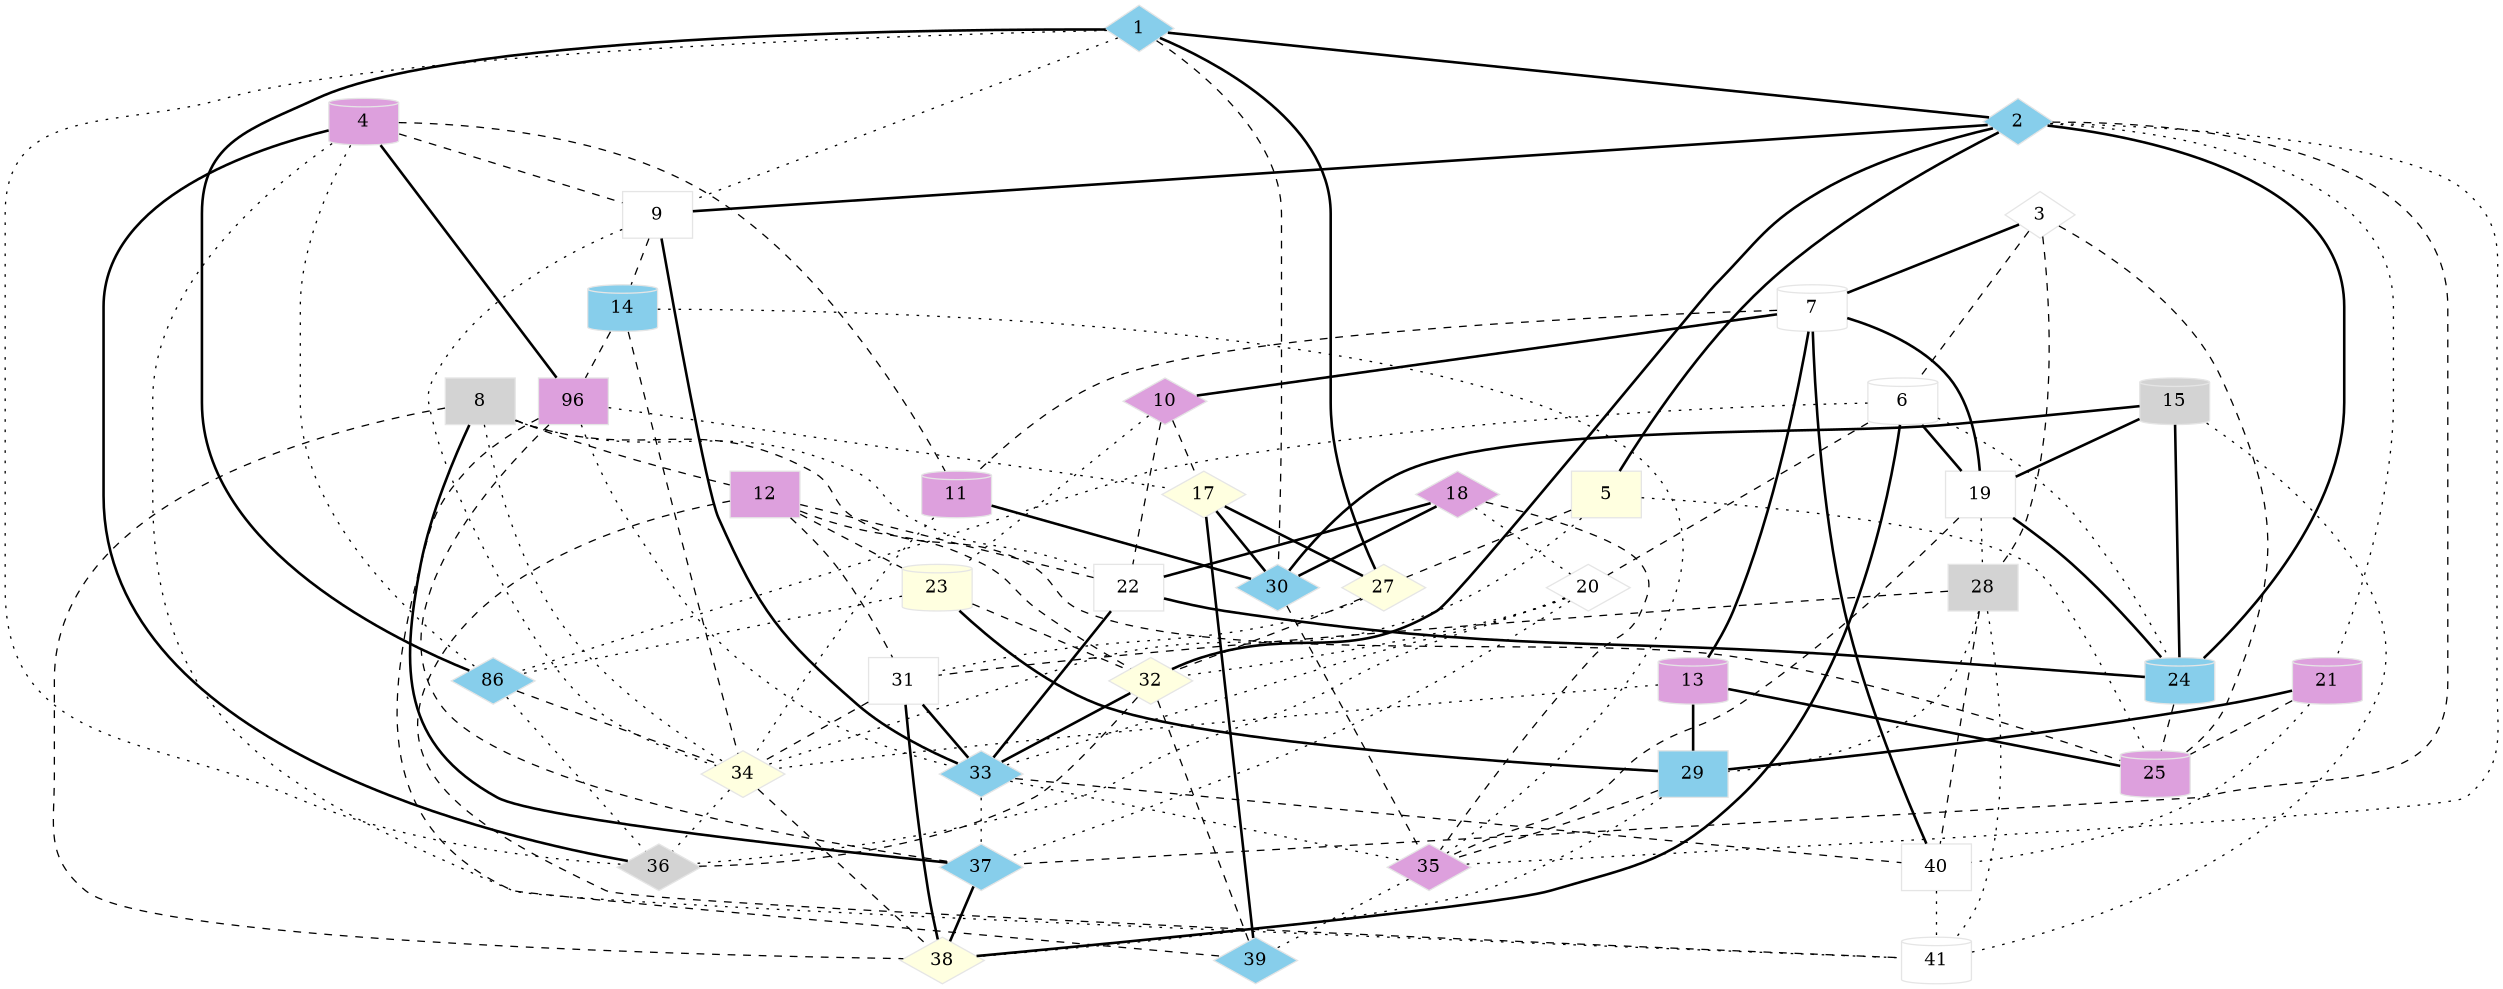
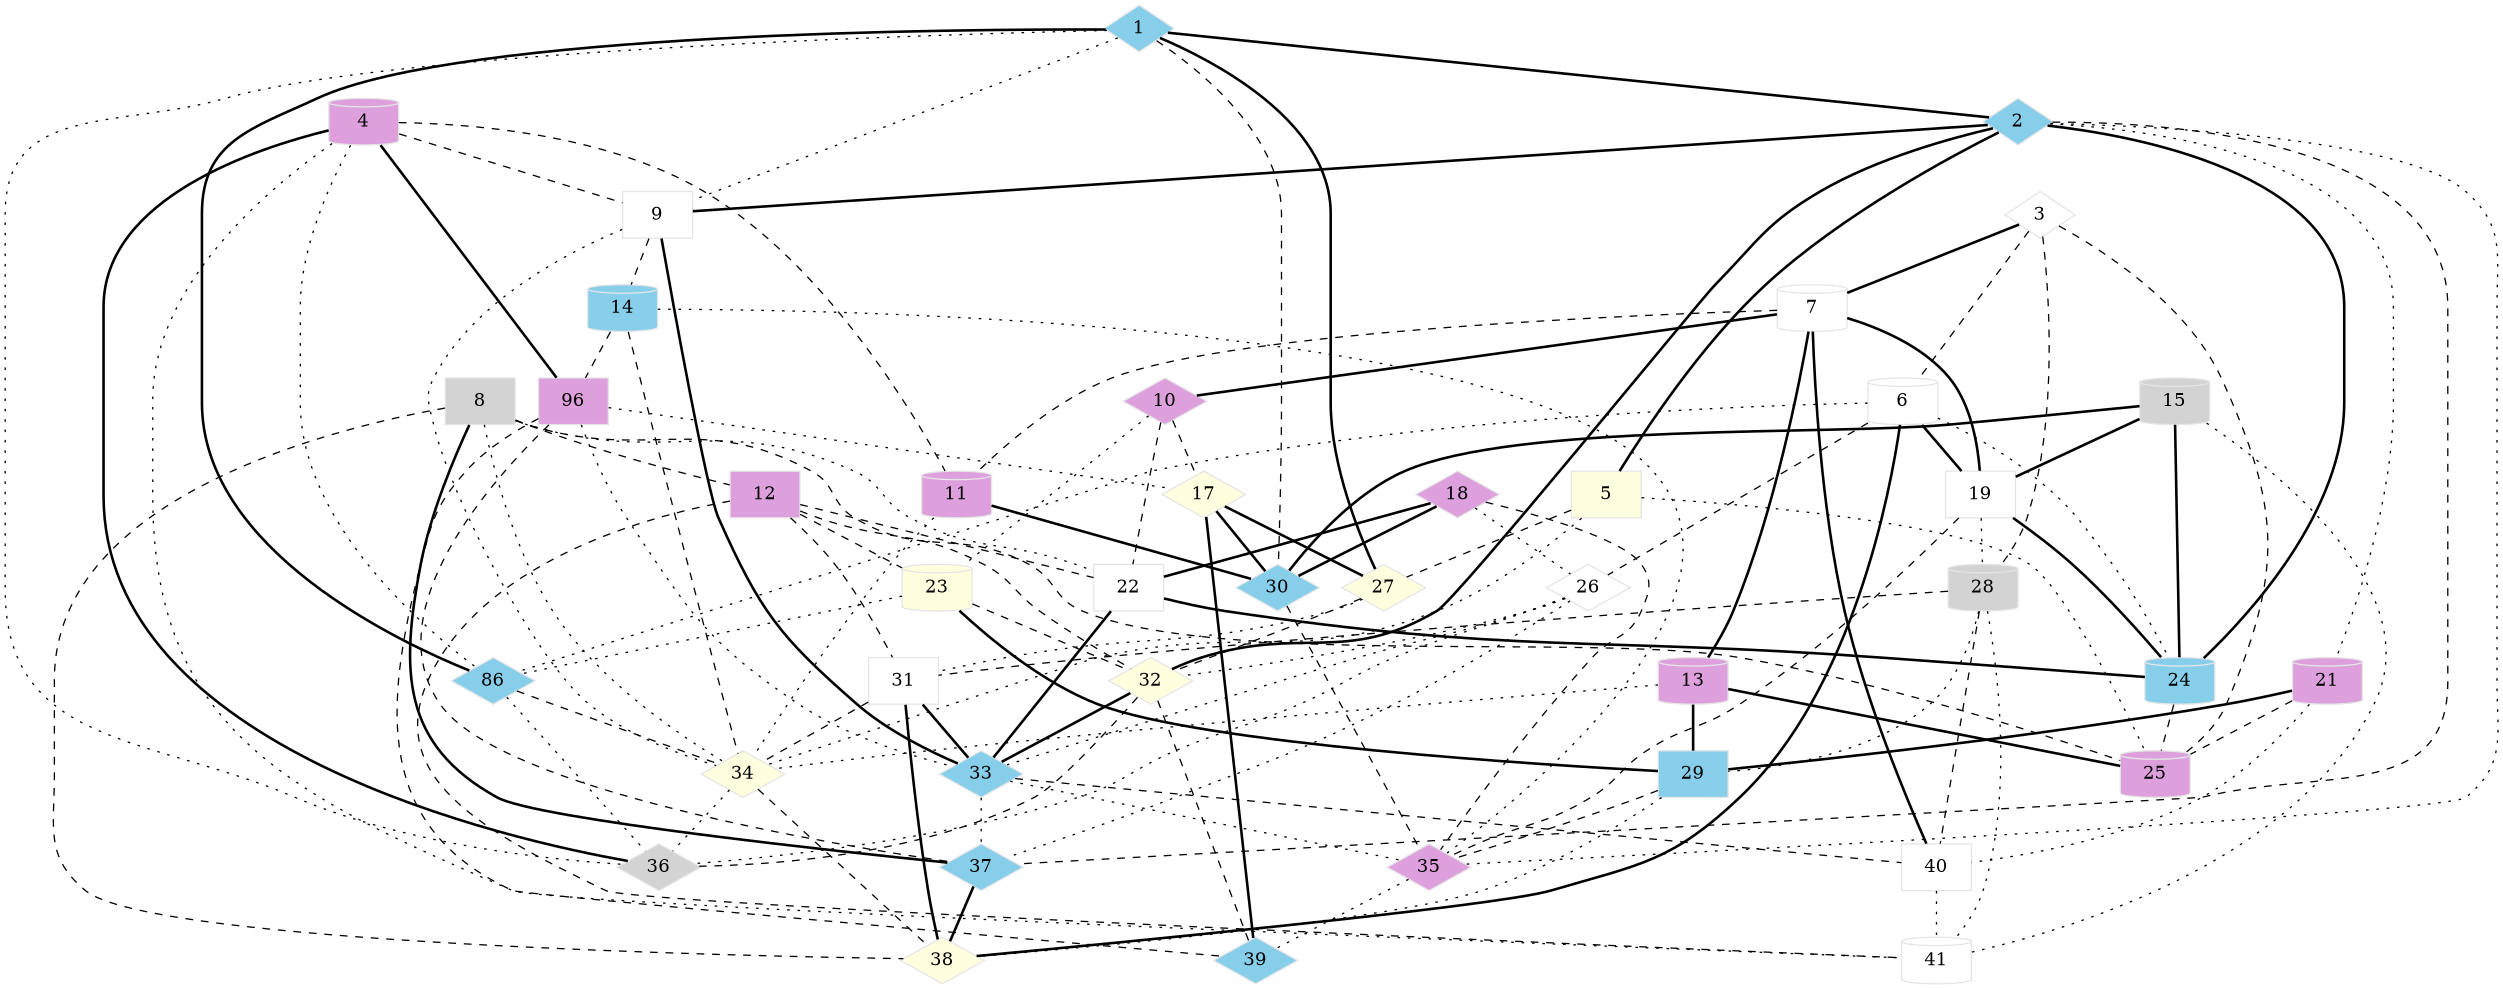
(1588, 588) -> (1588, 588)
(1983, 588) -> (1983, 588)
